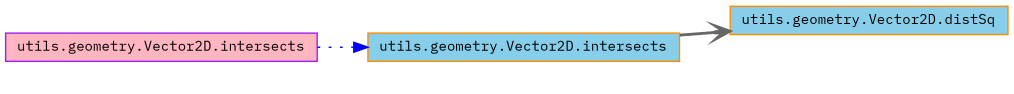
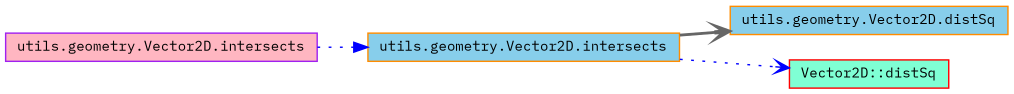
none -> (869, 74)
